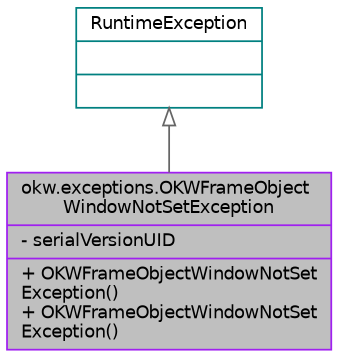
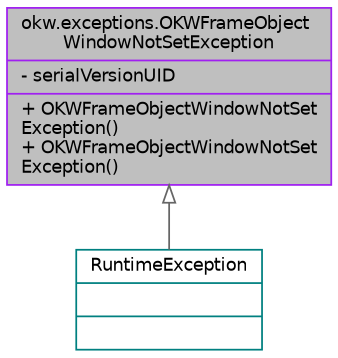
(169, 149) -> (169, 226)
